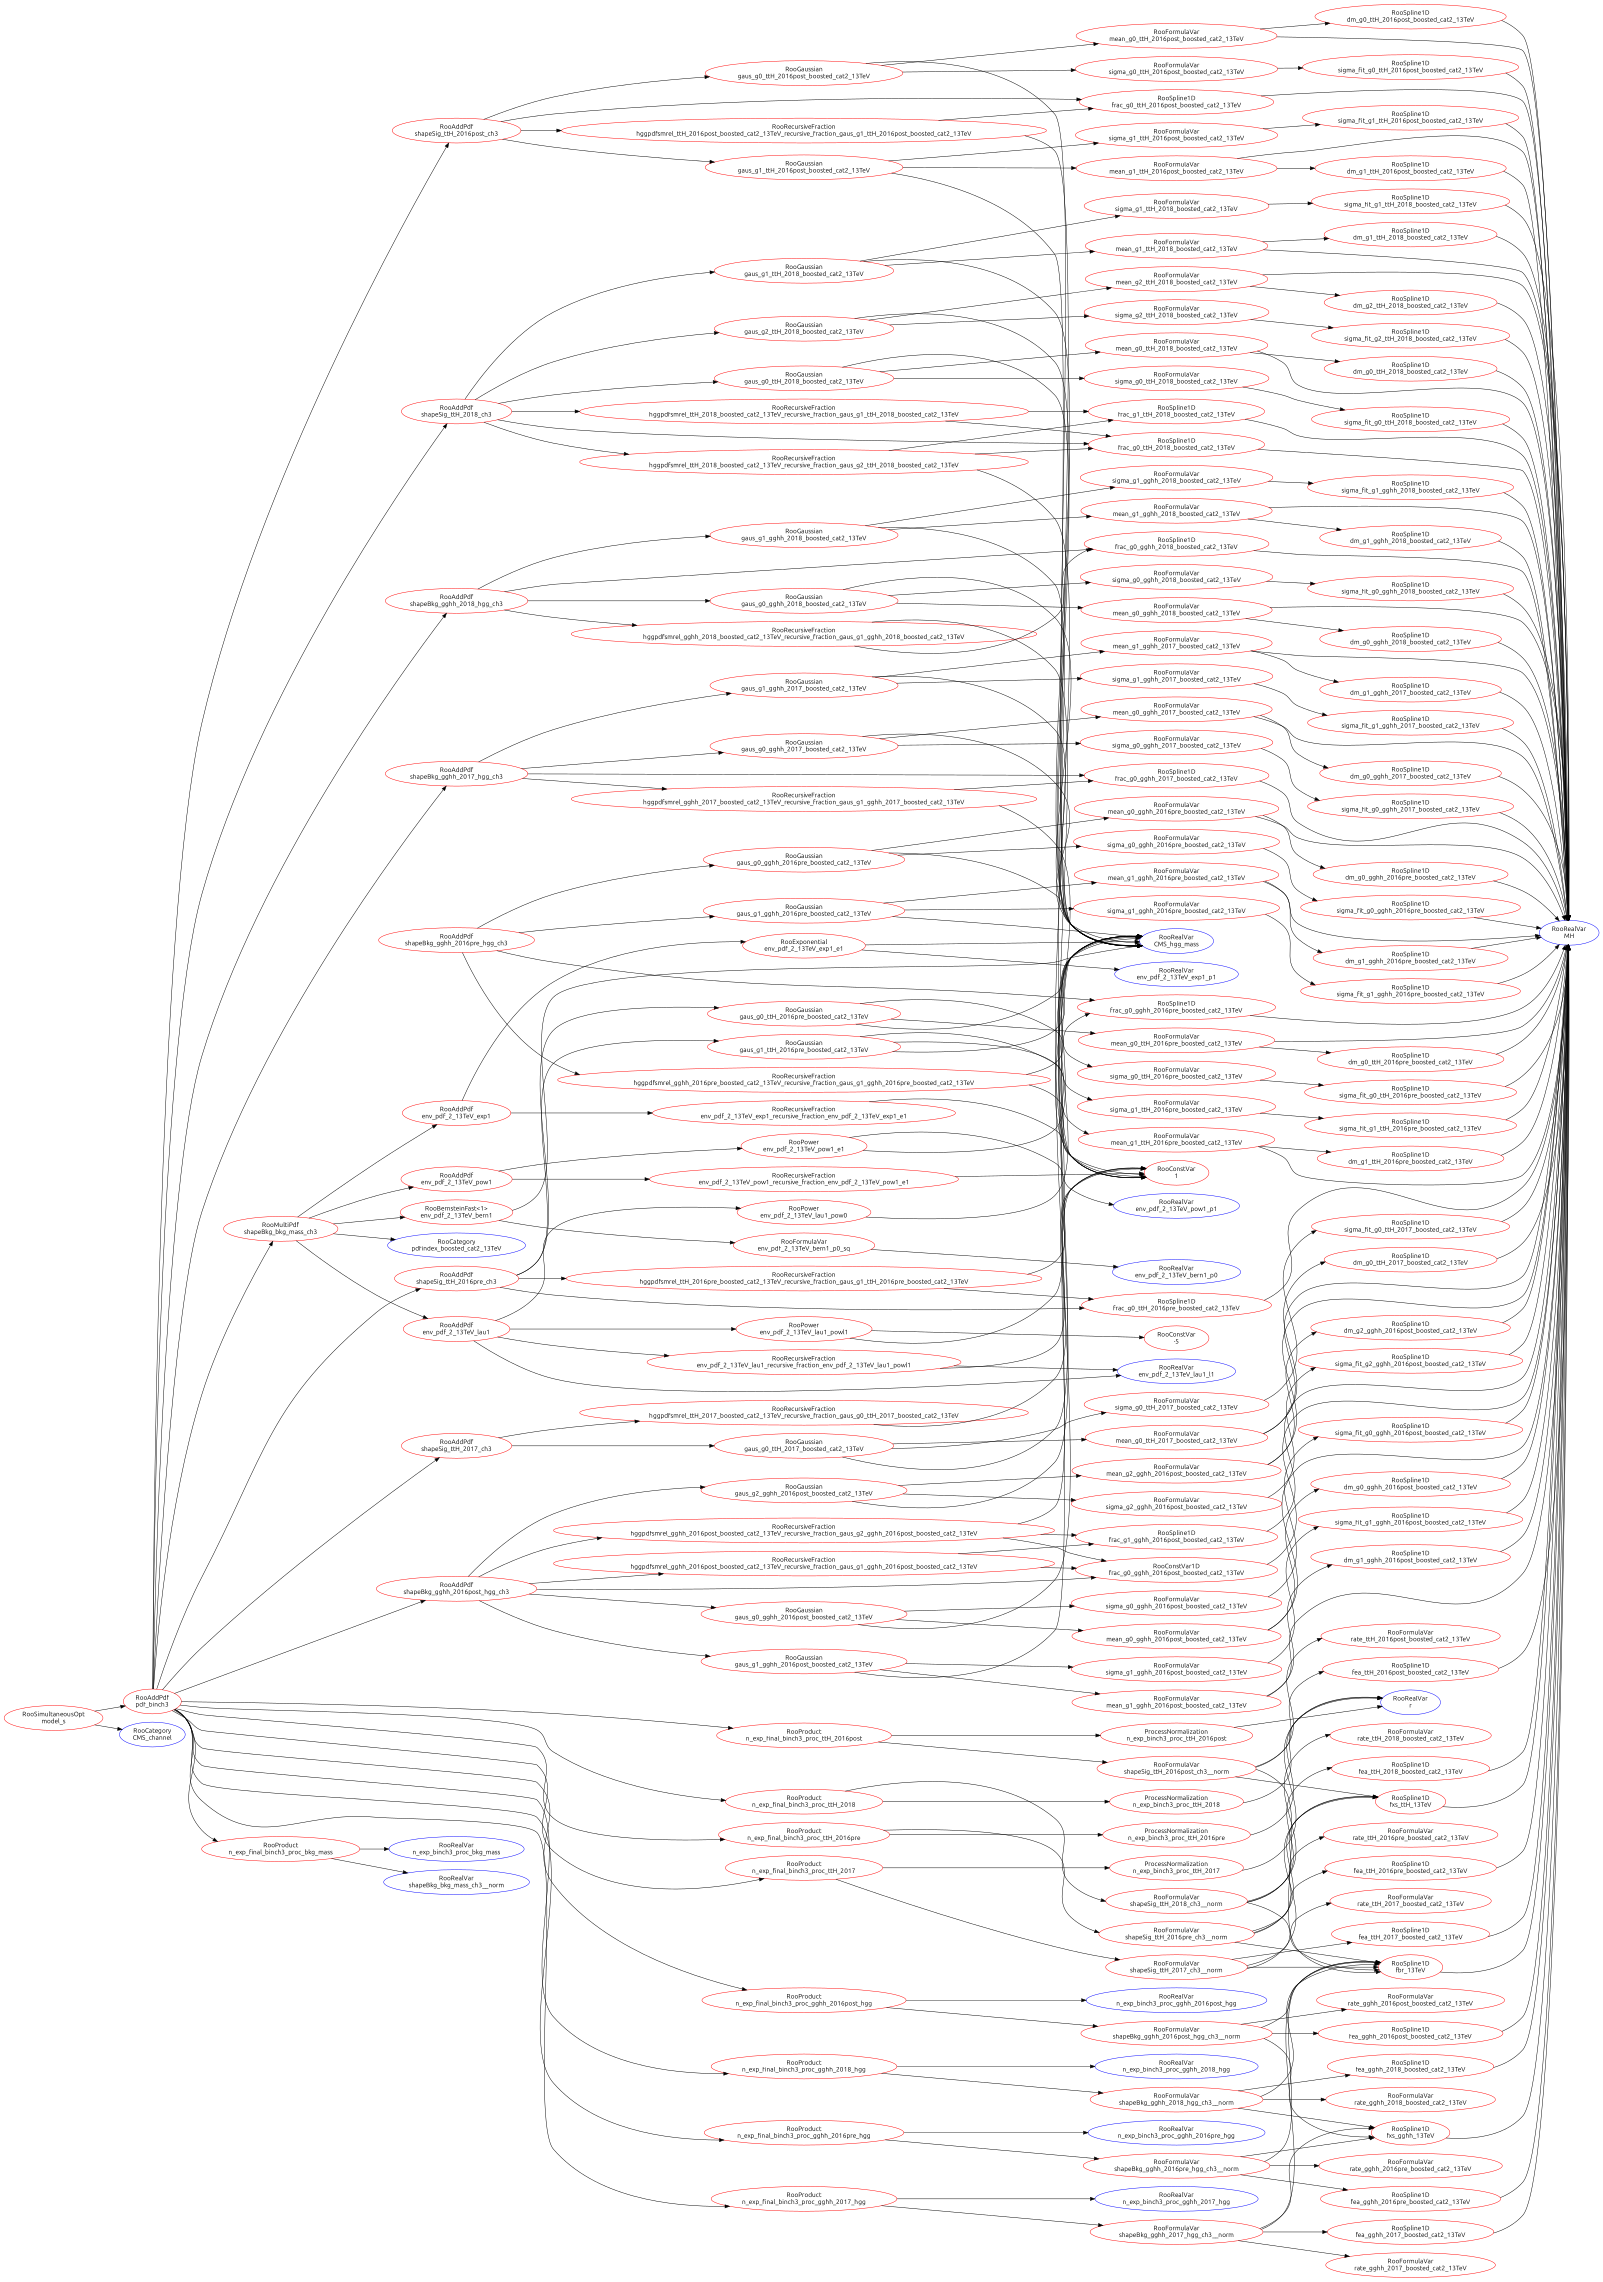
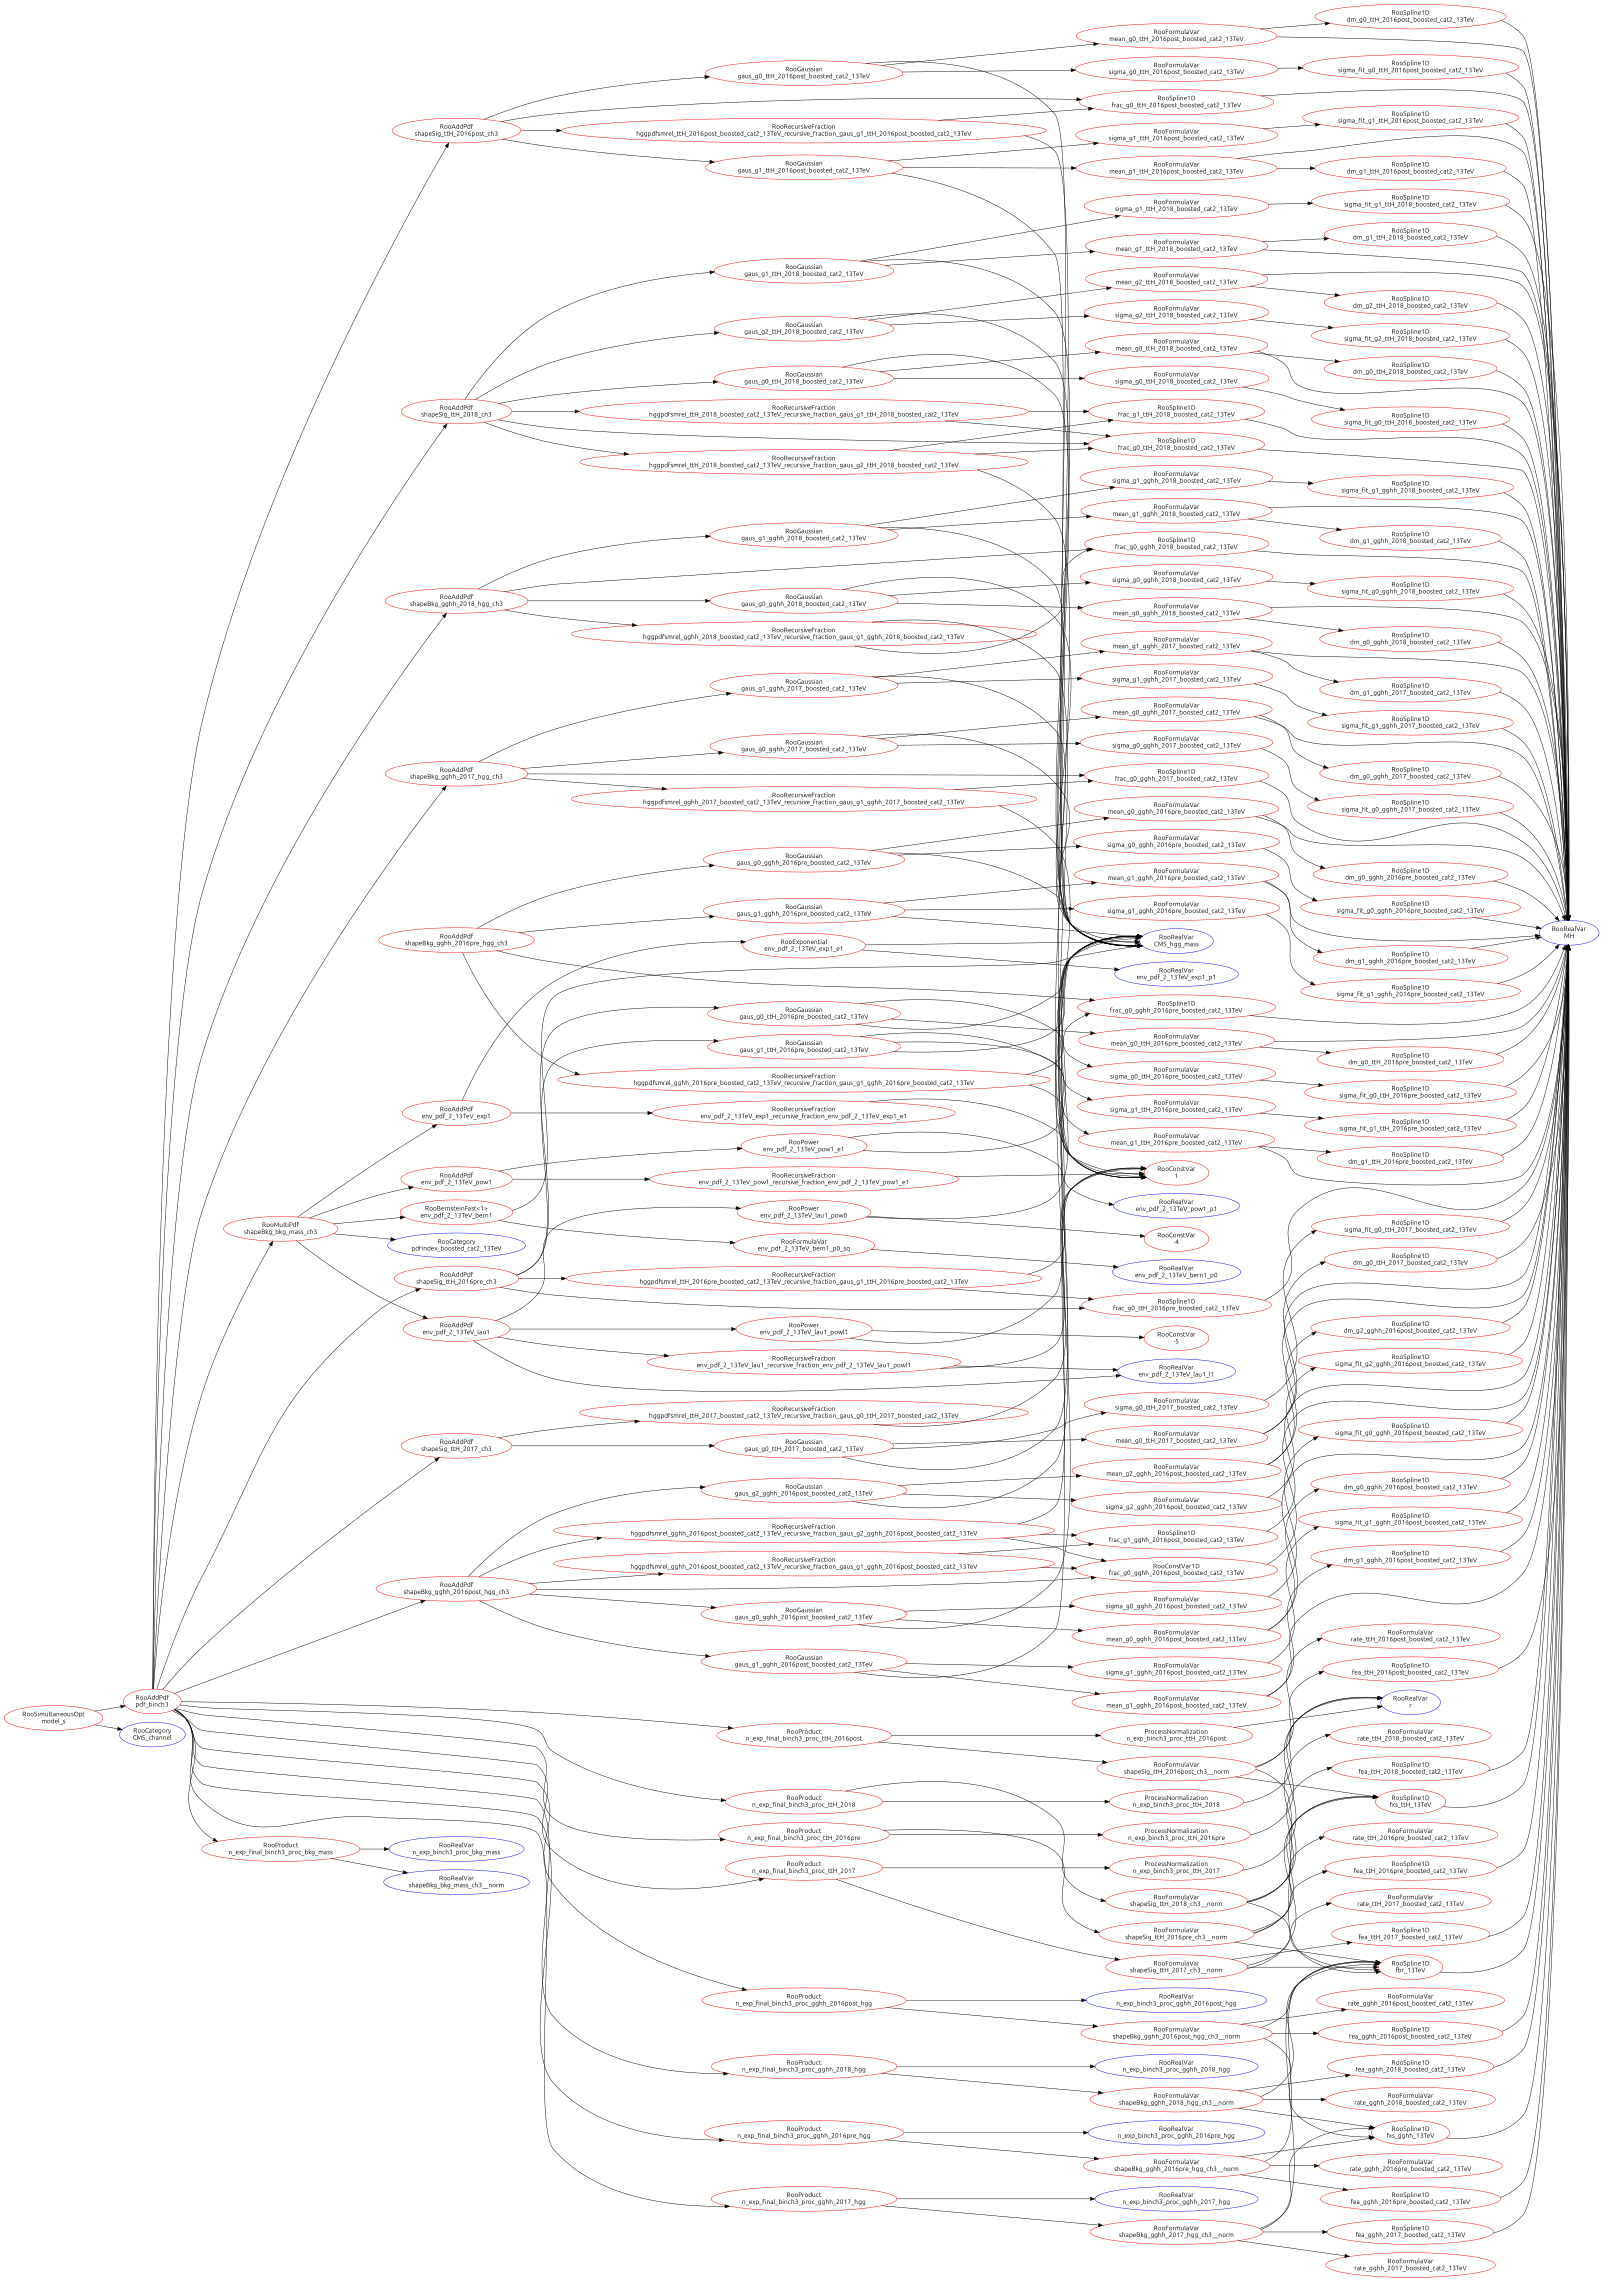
none -> (1177, 1239)
